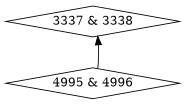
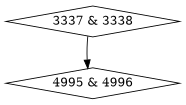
(99, 57) -> (87, 48)
